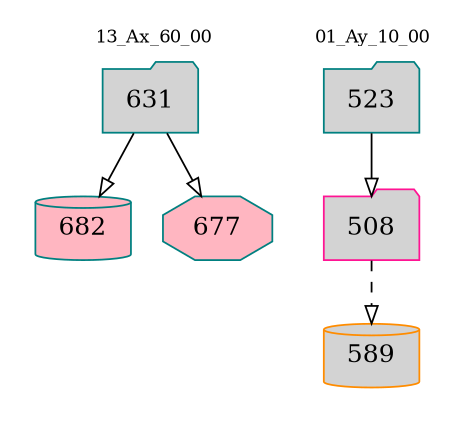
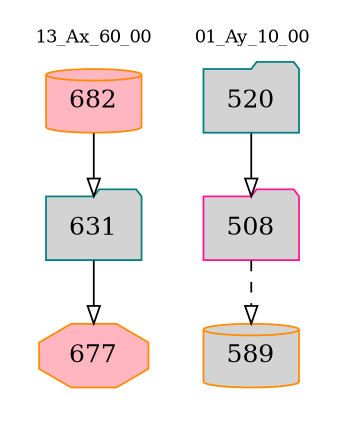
(372, 101) -> (251, 101)
(121, 157) -> (94, 156)
(83, 228) -> (94, 101)
(218, 228) -> (94, 356)
